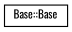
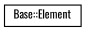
(36, 16) -> (43, 16)
